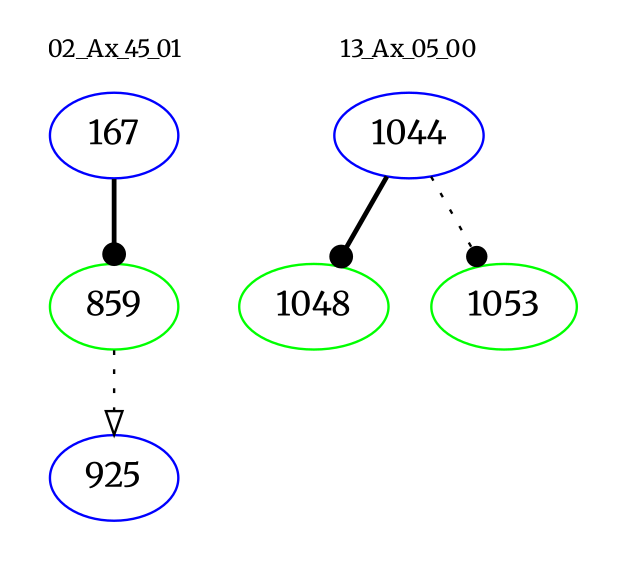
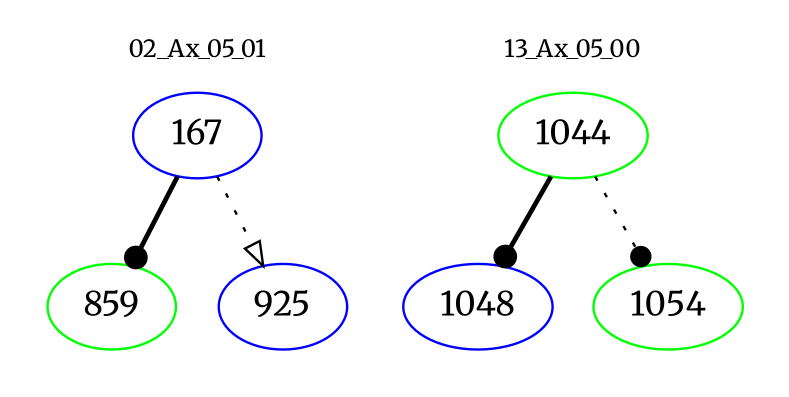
(115, 51) -> (197, 51)
(409, 136) -> (573, 136)
(314, 307) -> (478, 307)
(504, 307) -> (668, 307)
(114, 381) -> (235, 210)
